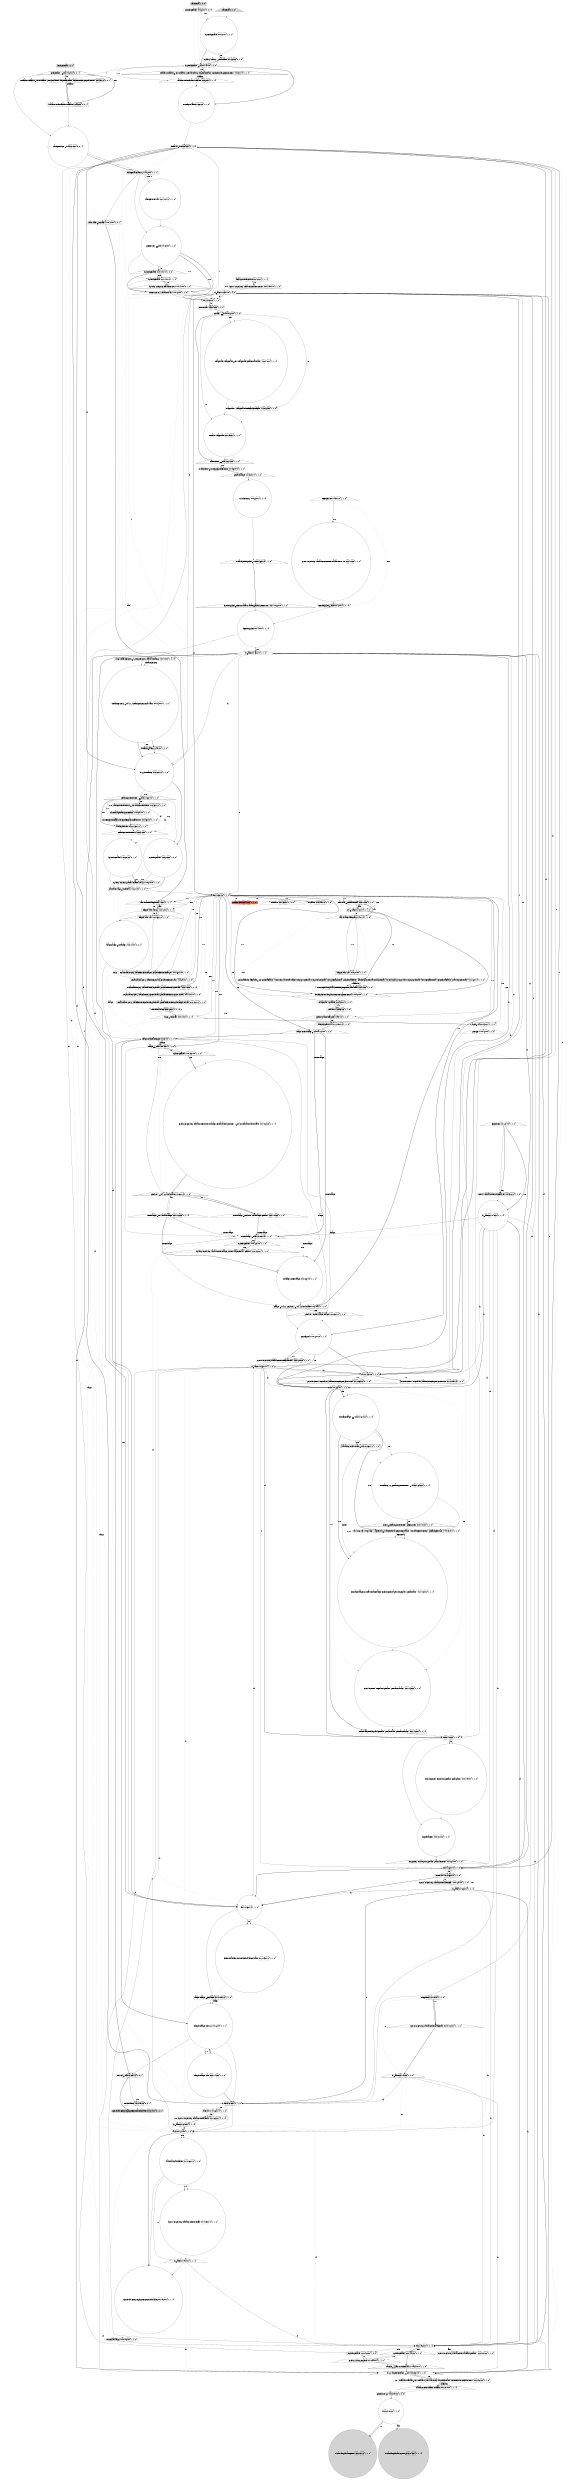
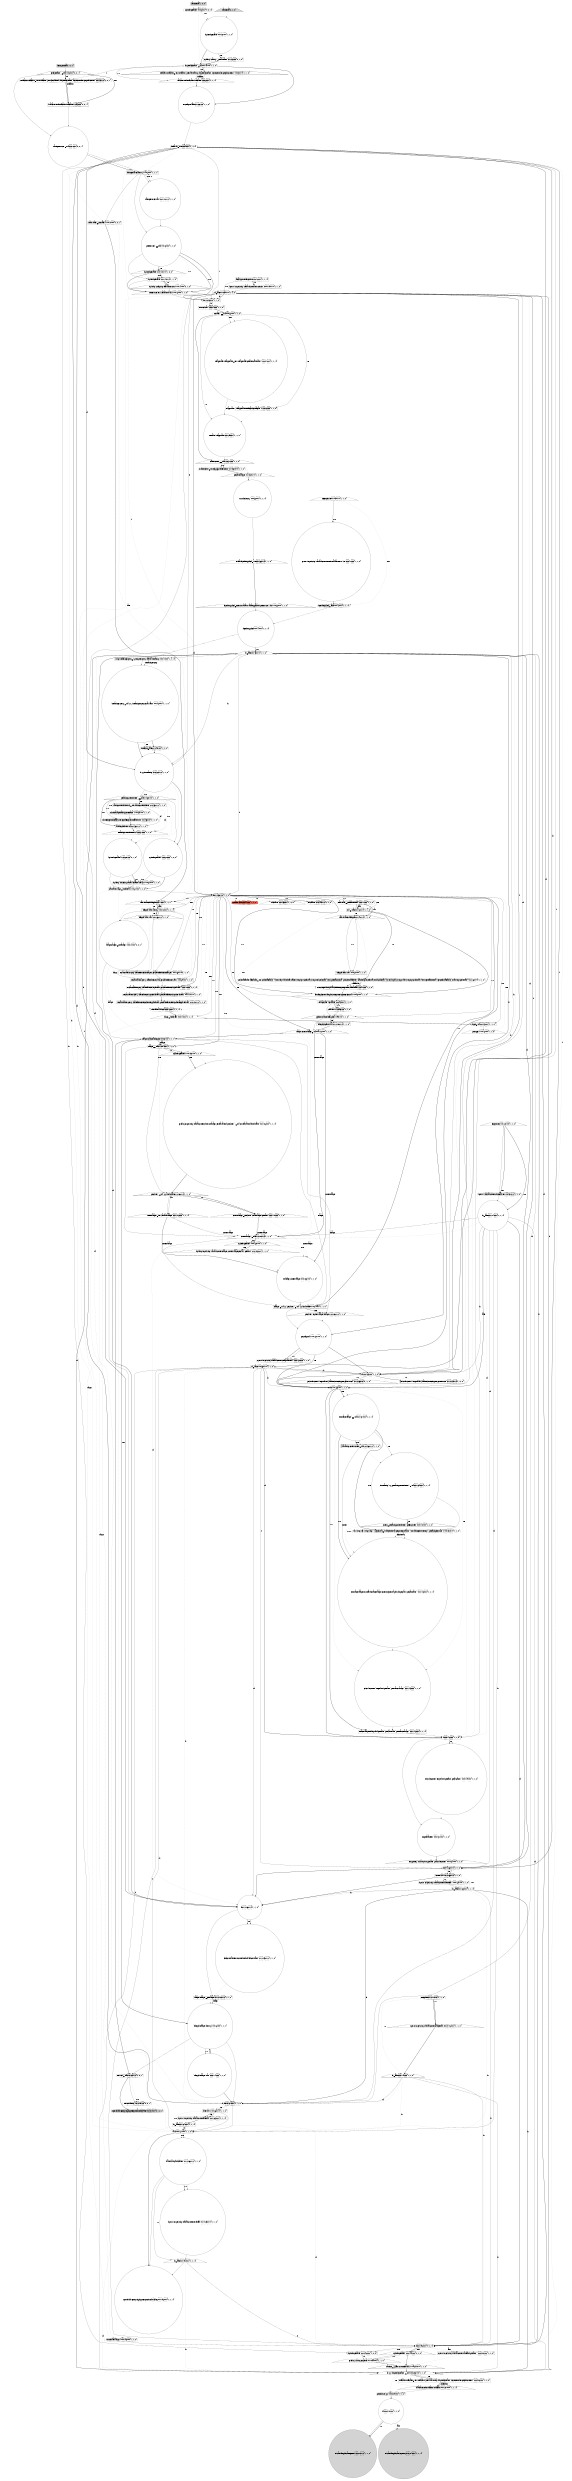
(484, 1314) -> (484, 1314)
